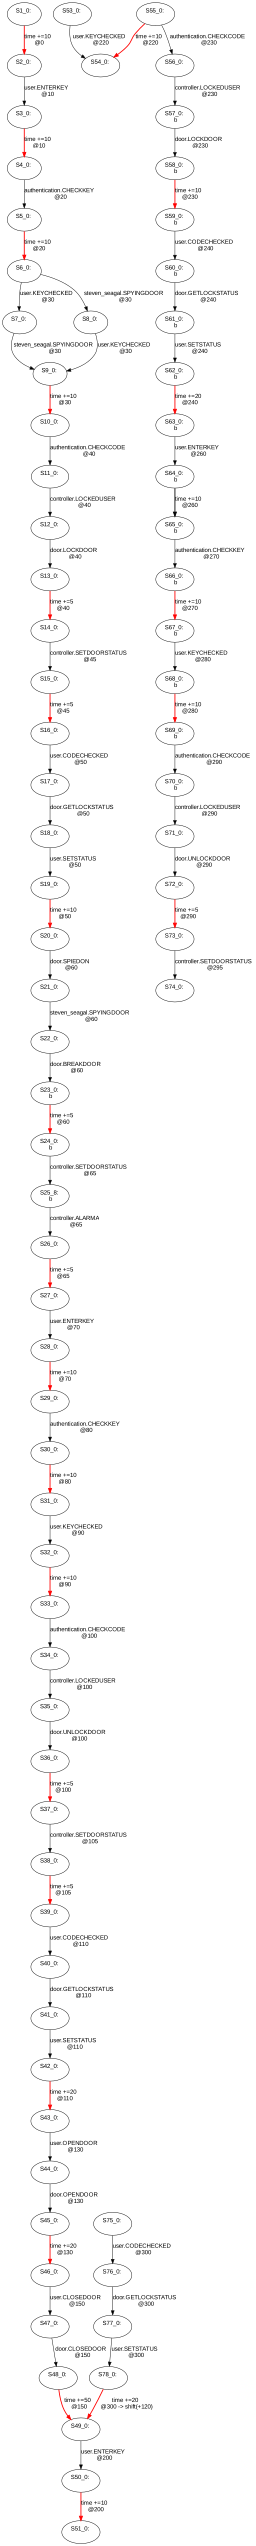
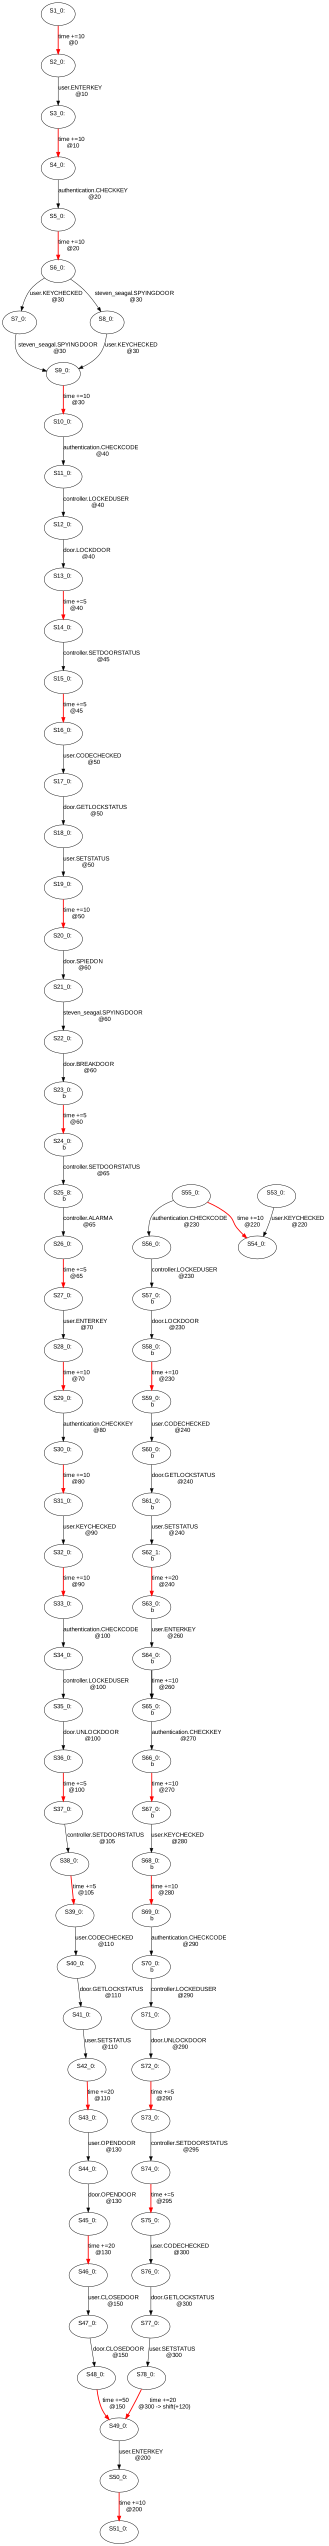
(175, 374) -> (152, 1556)
none -> (151, 2196)
